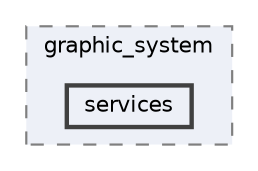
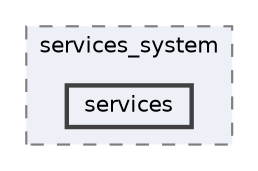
(129, 47) -> (129, 47)
